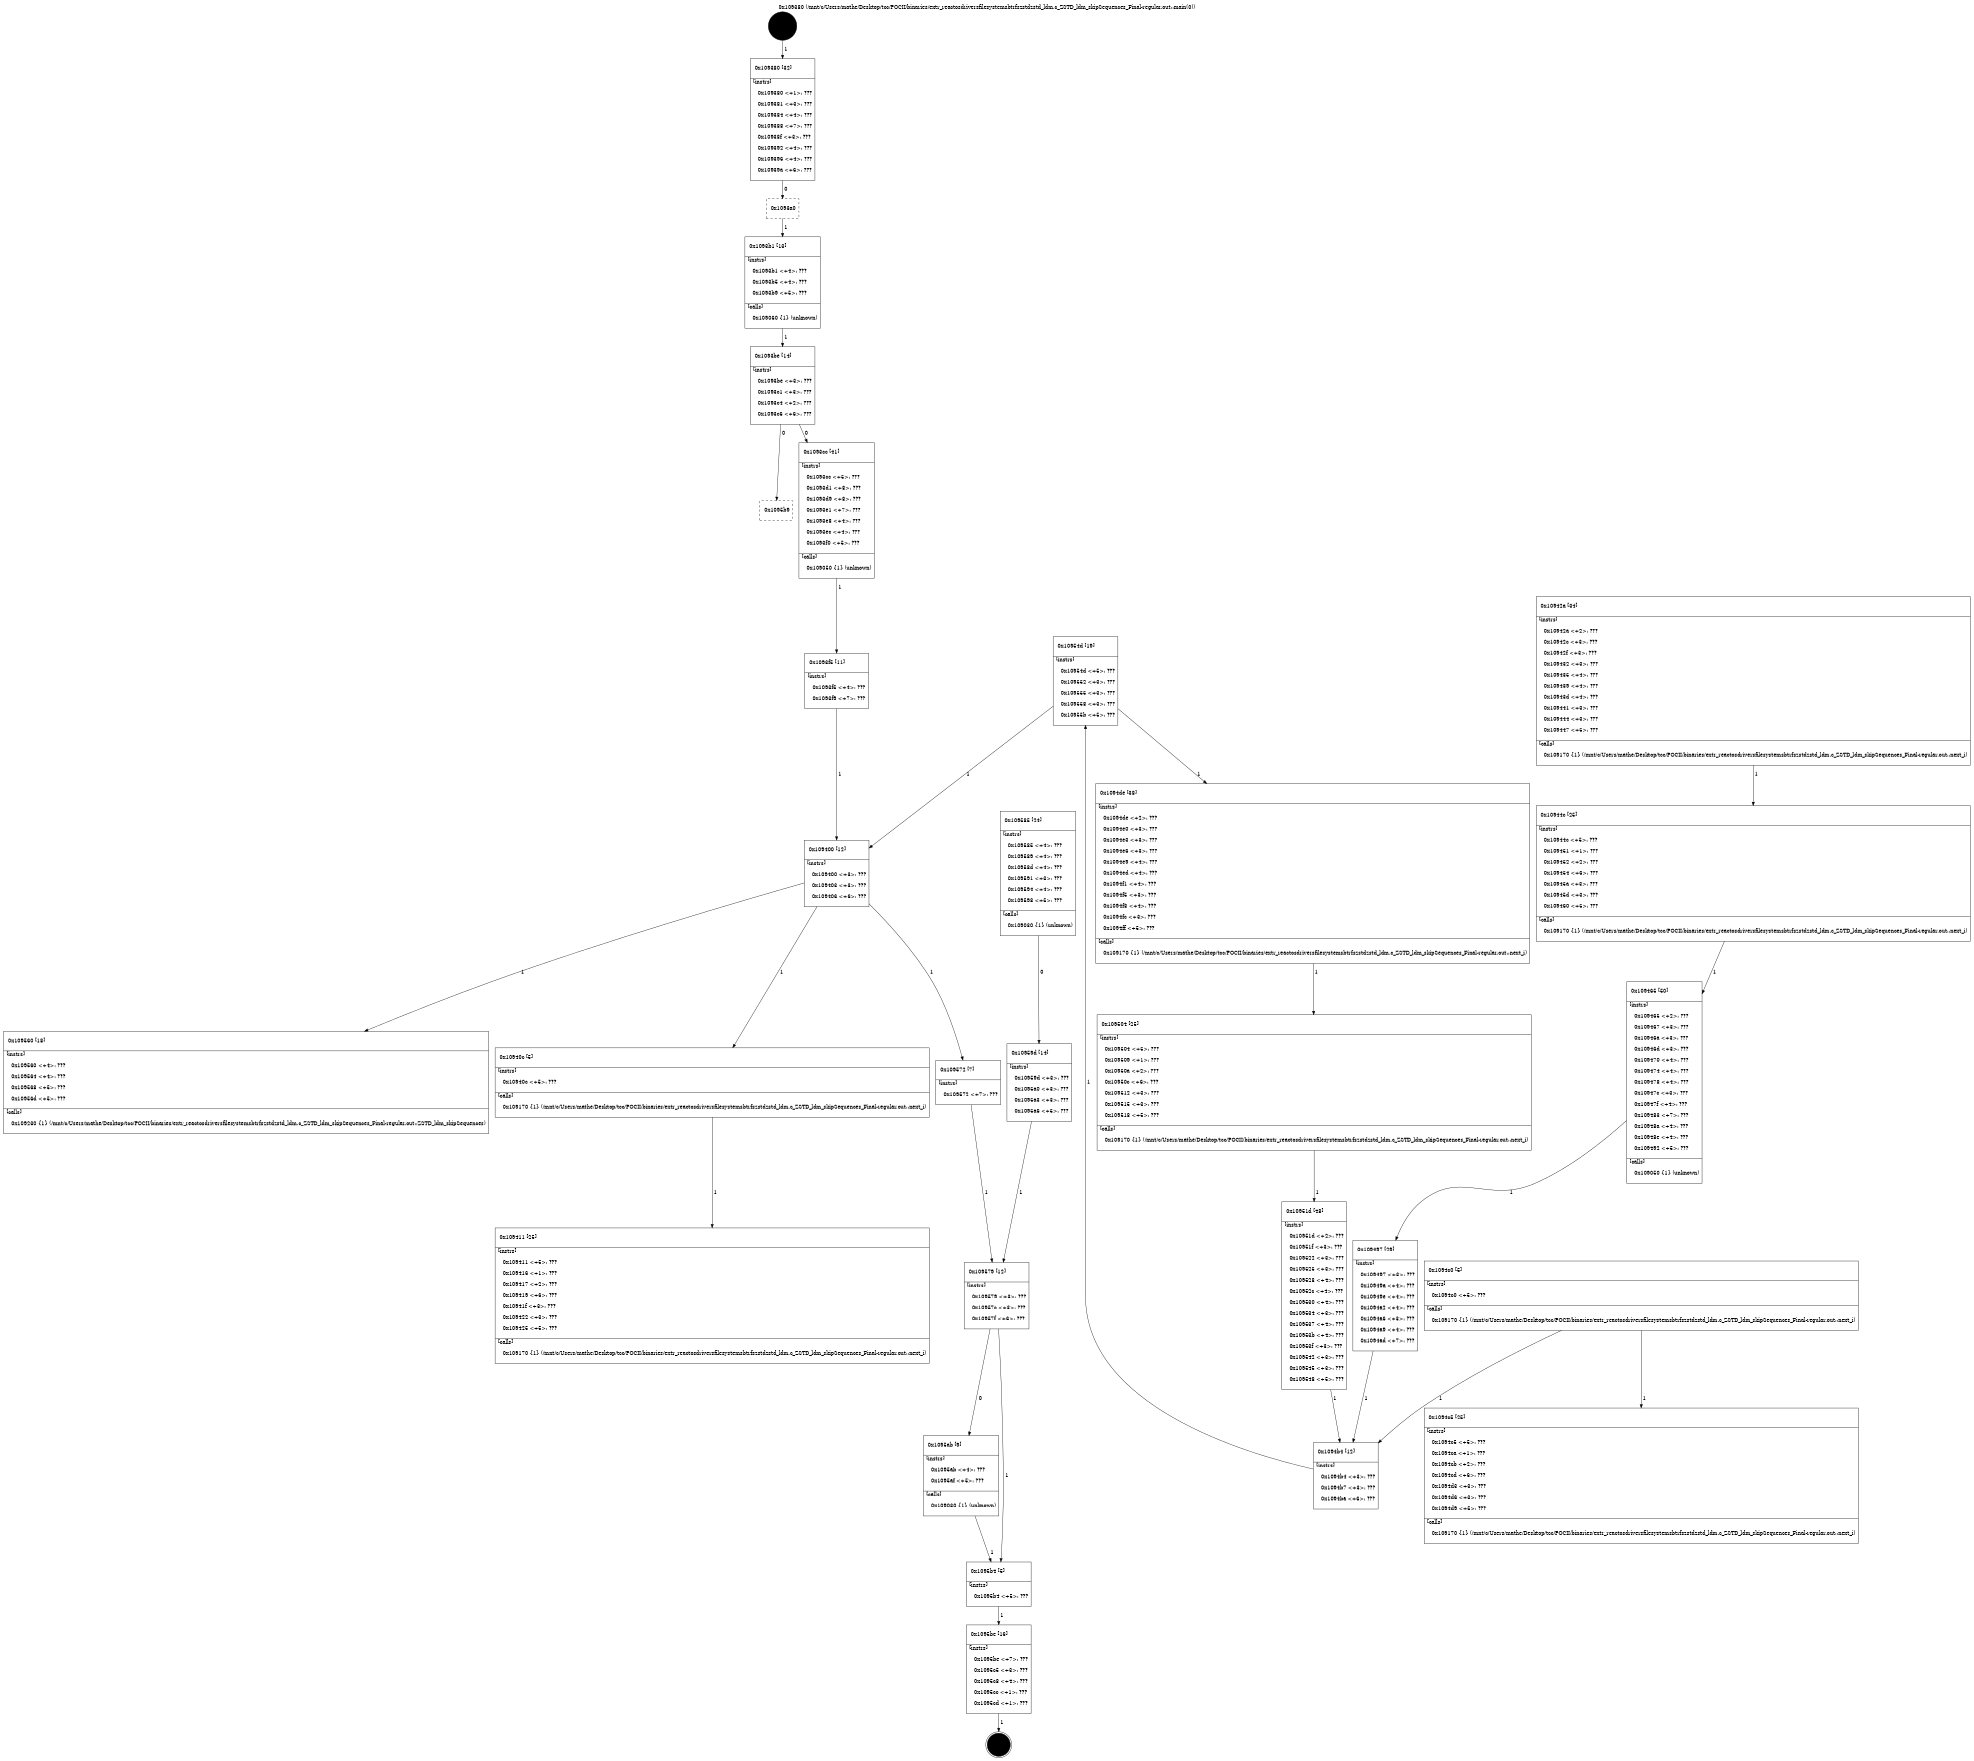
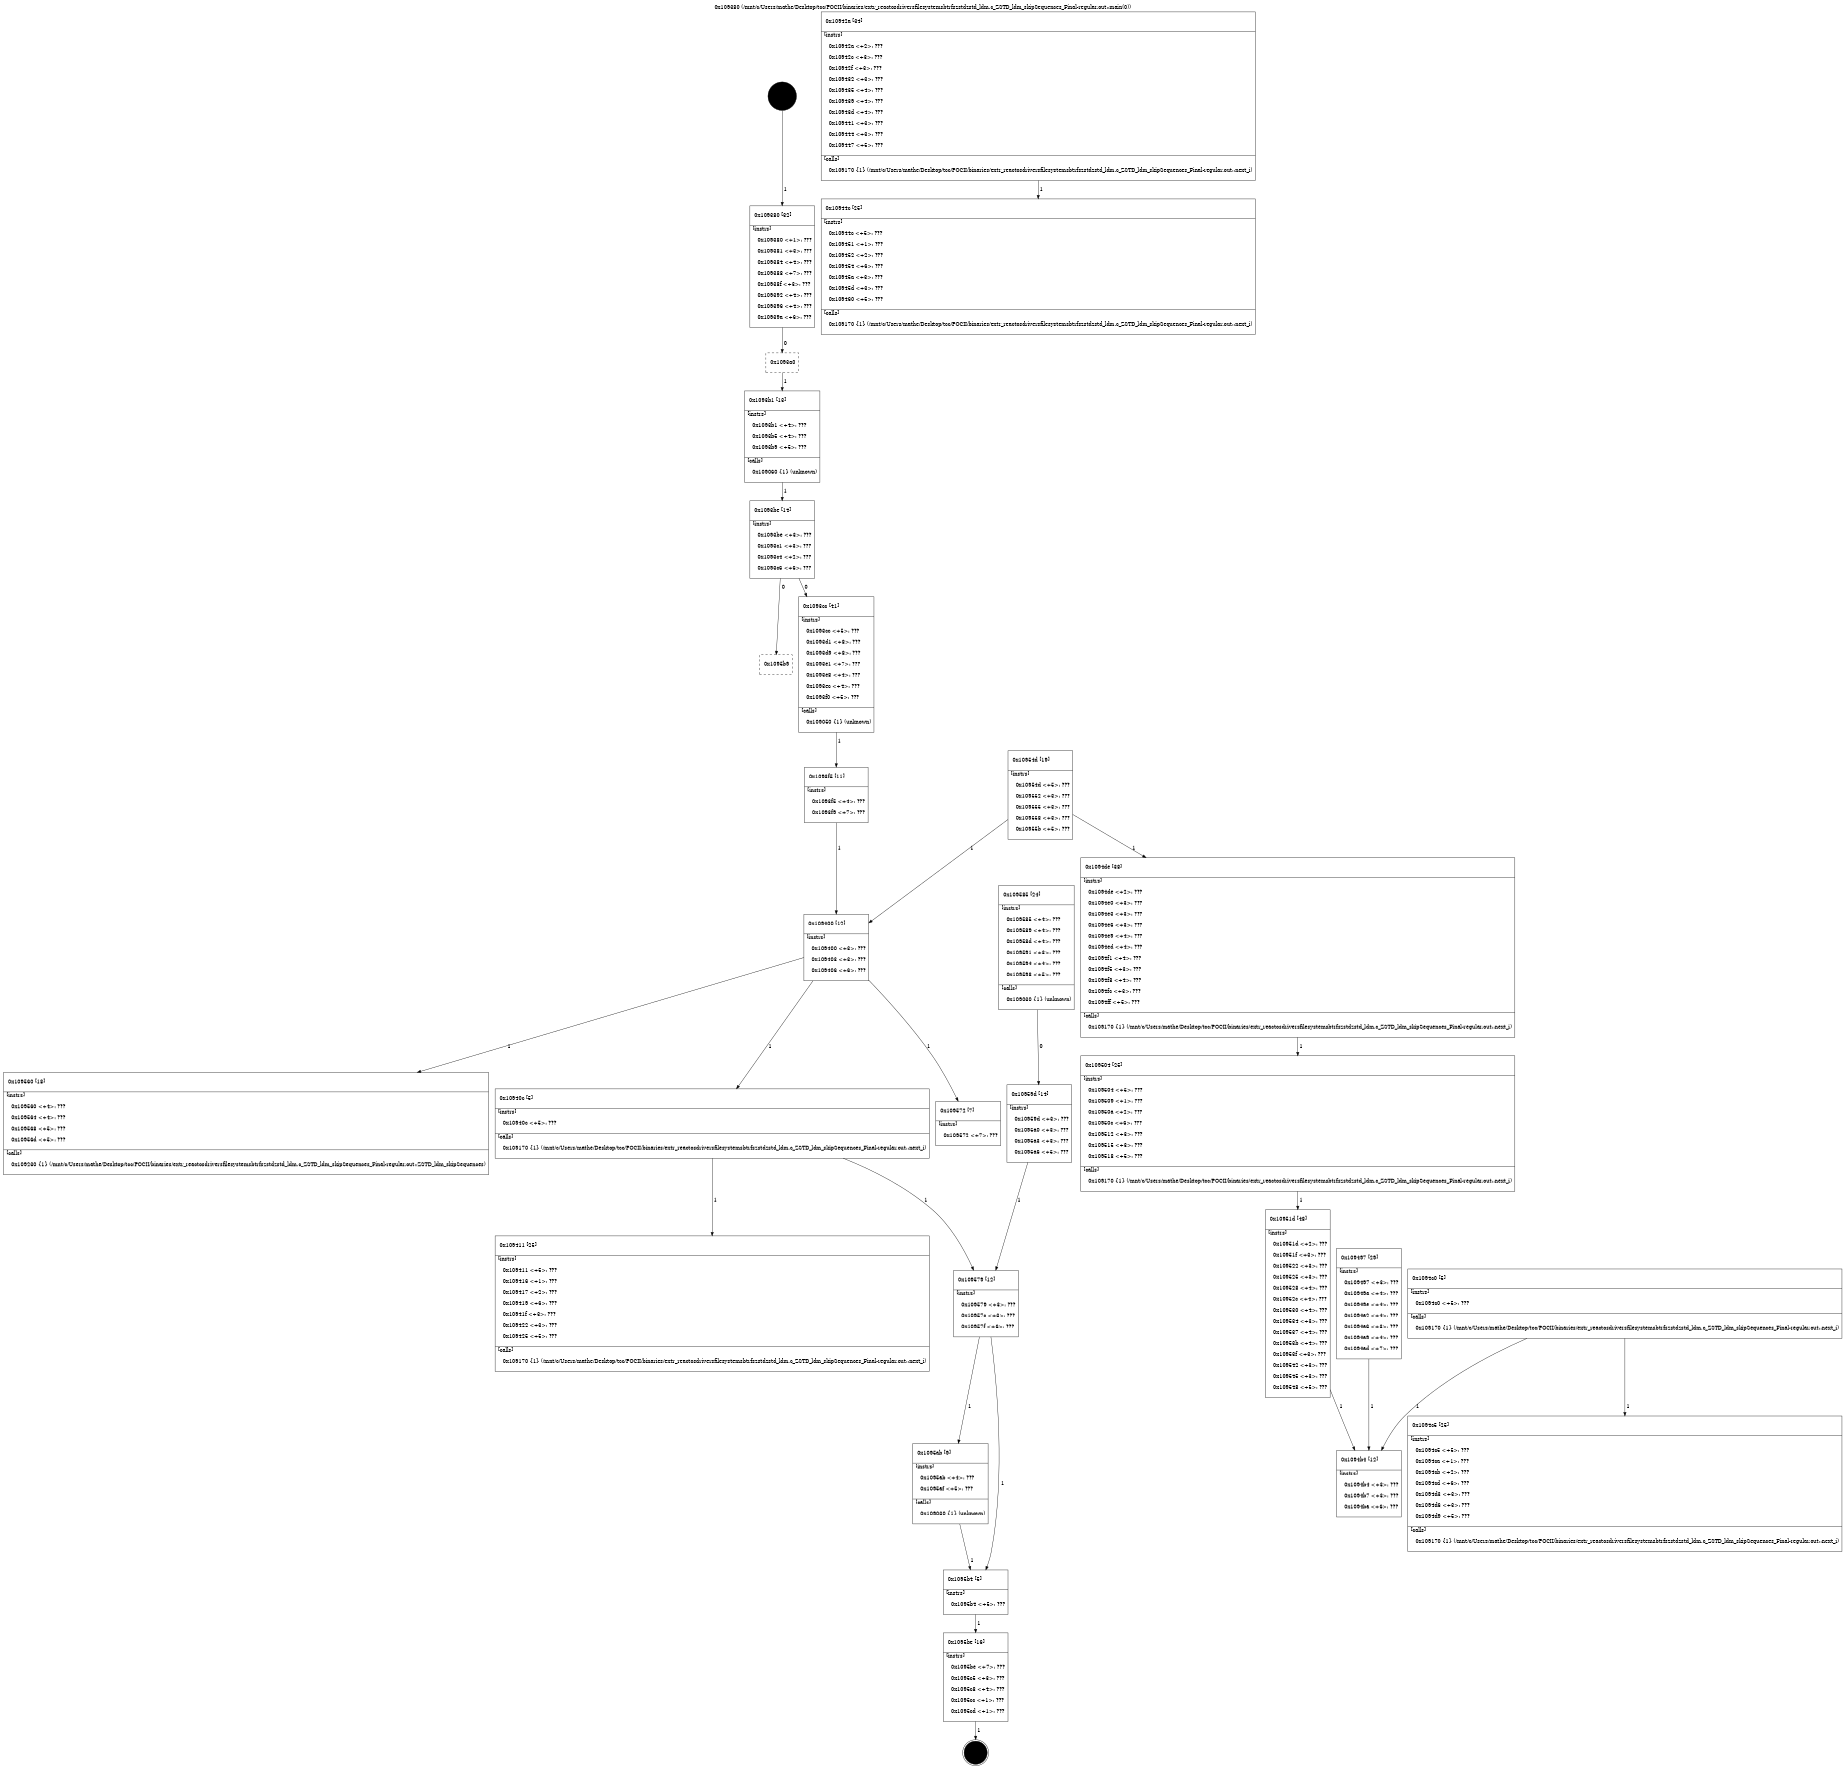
(1664, 1083) -> none
(1086, 1166) -> none
(981, 1182) -> (919, 1199)
(980, 1399) -> (969, 1407)
